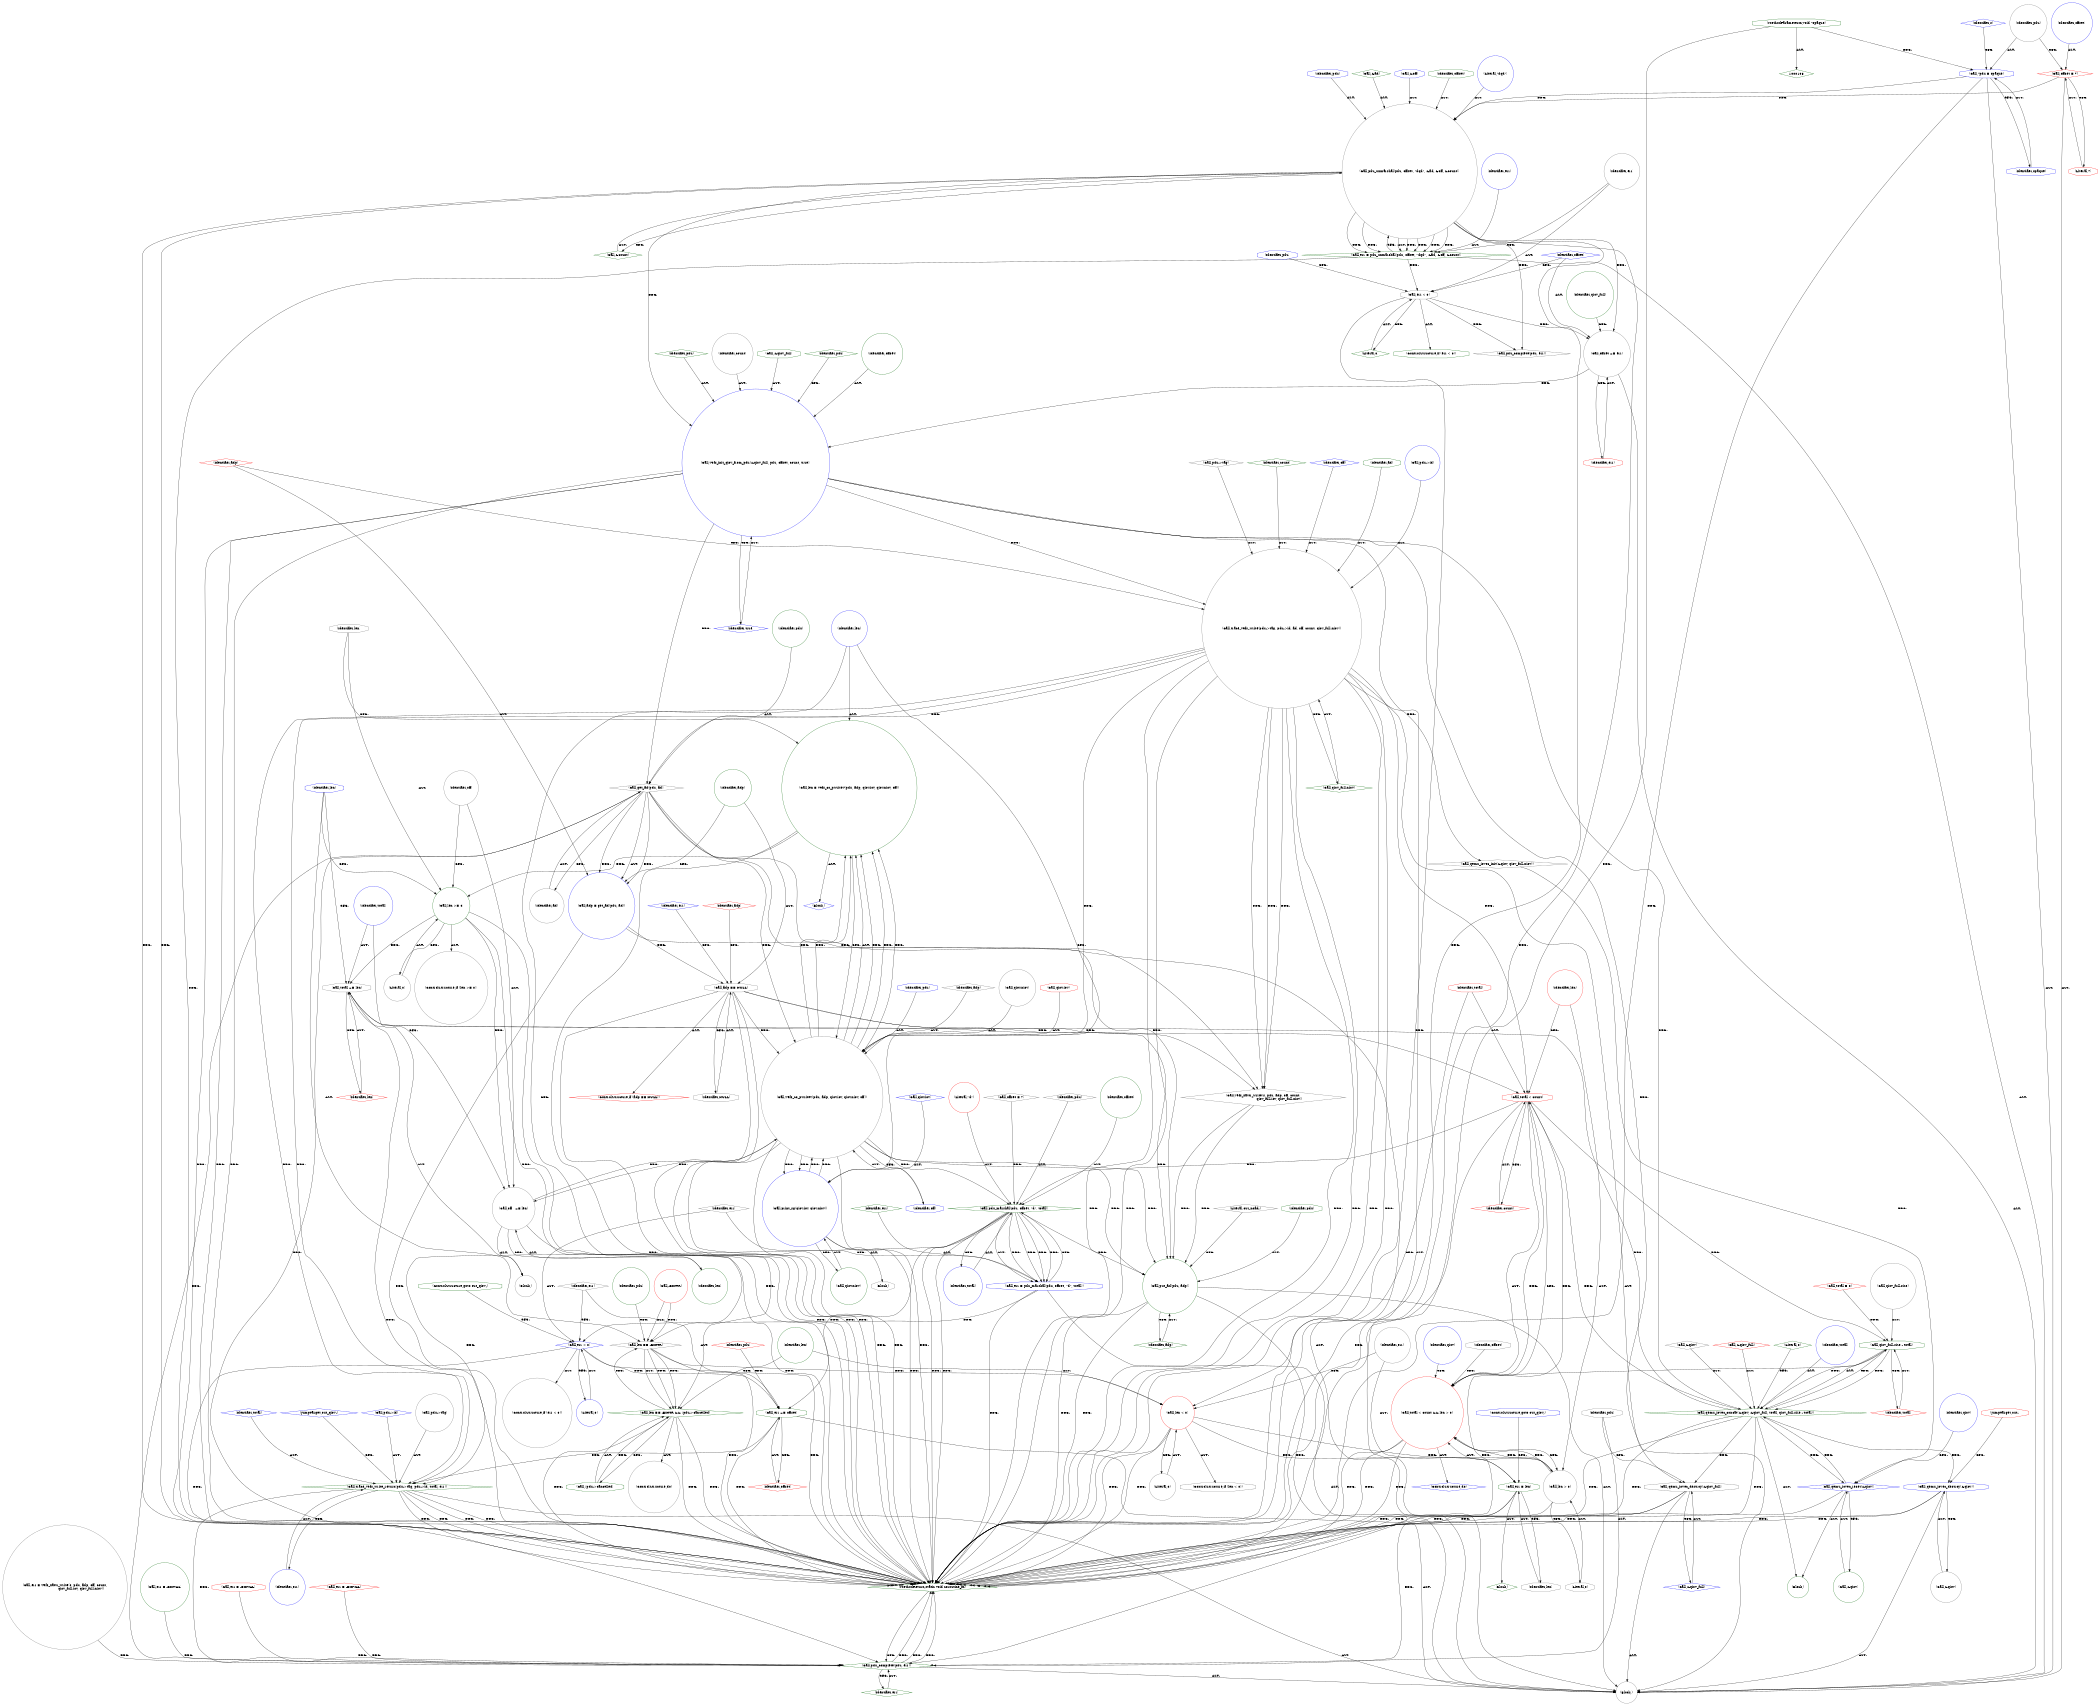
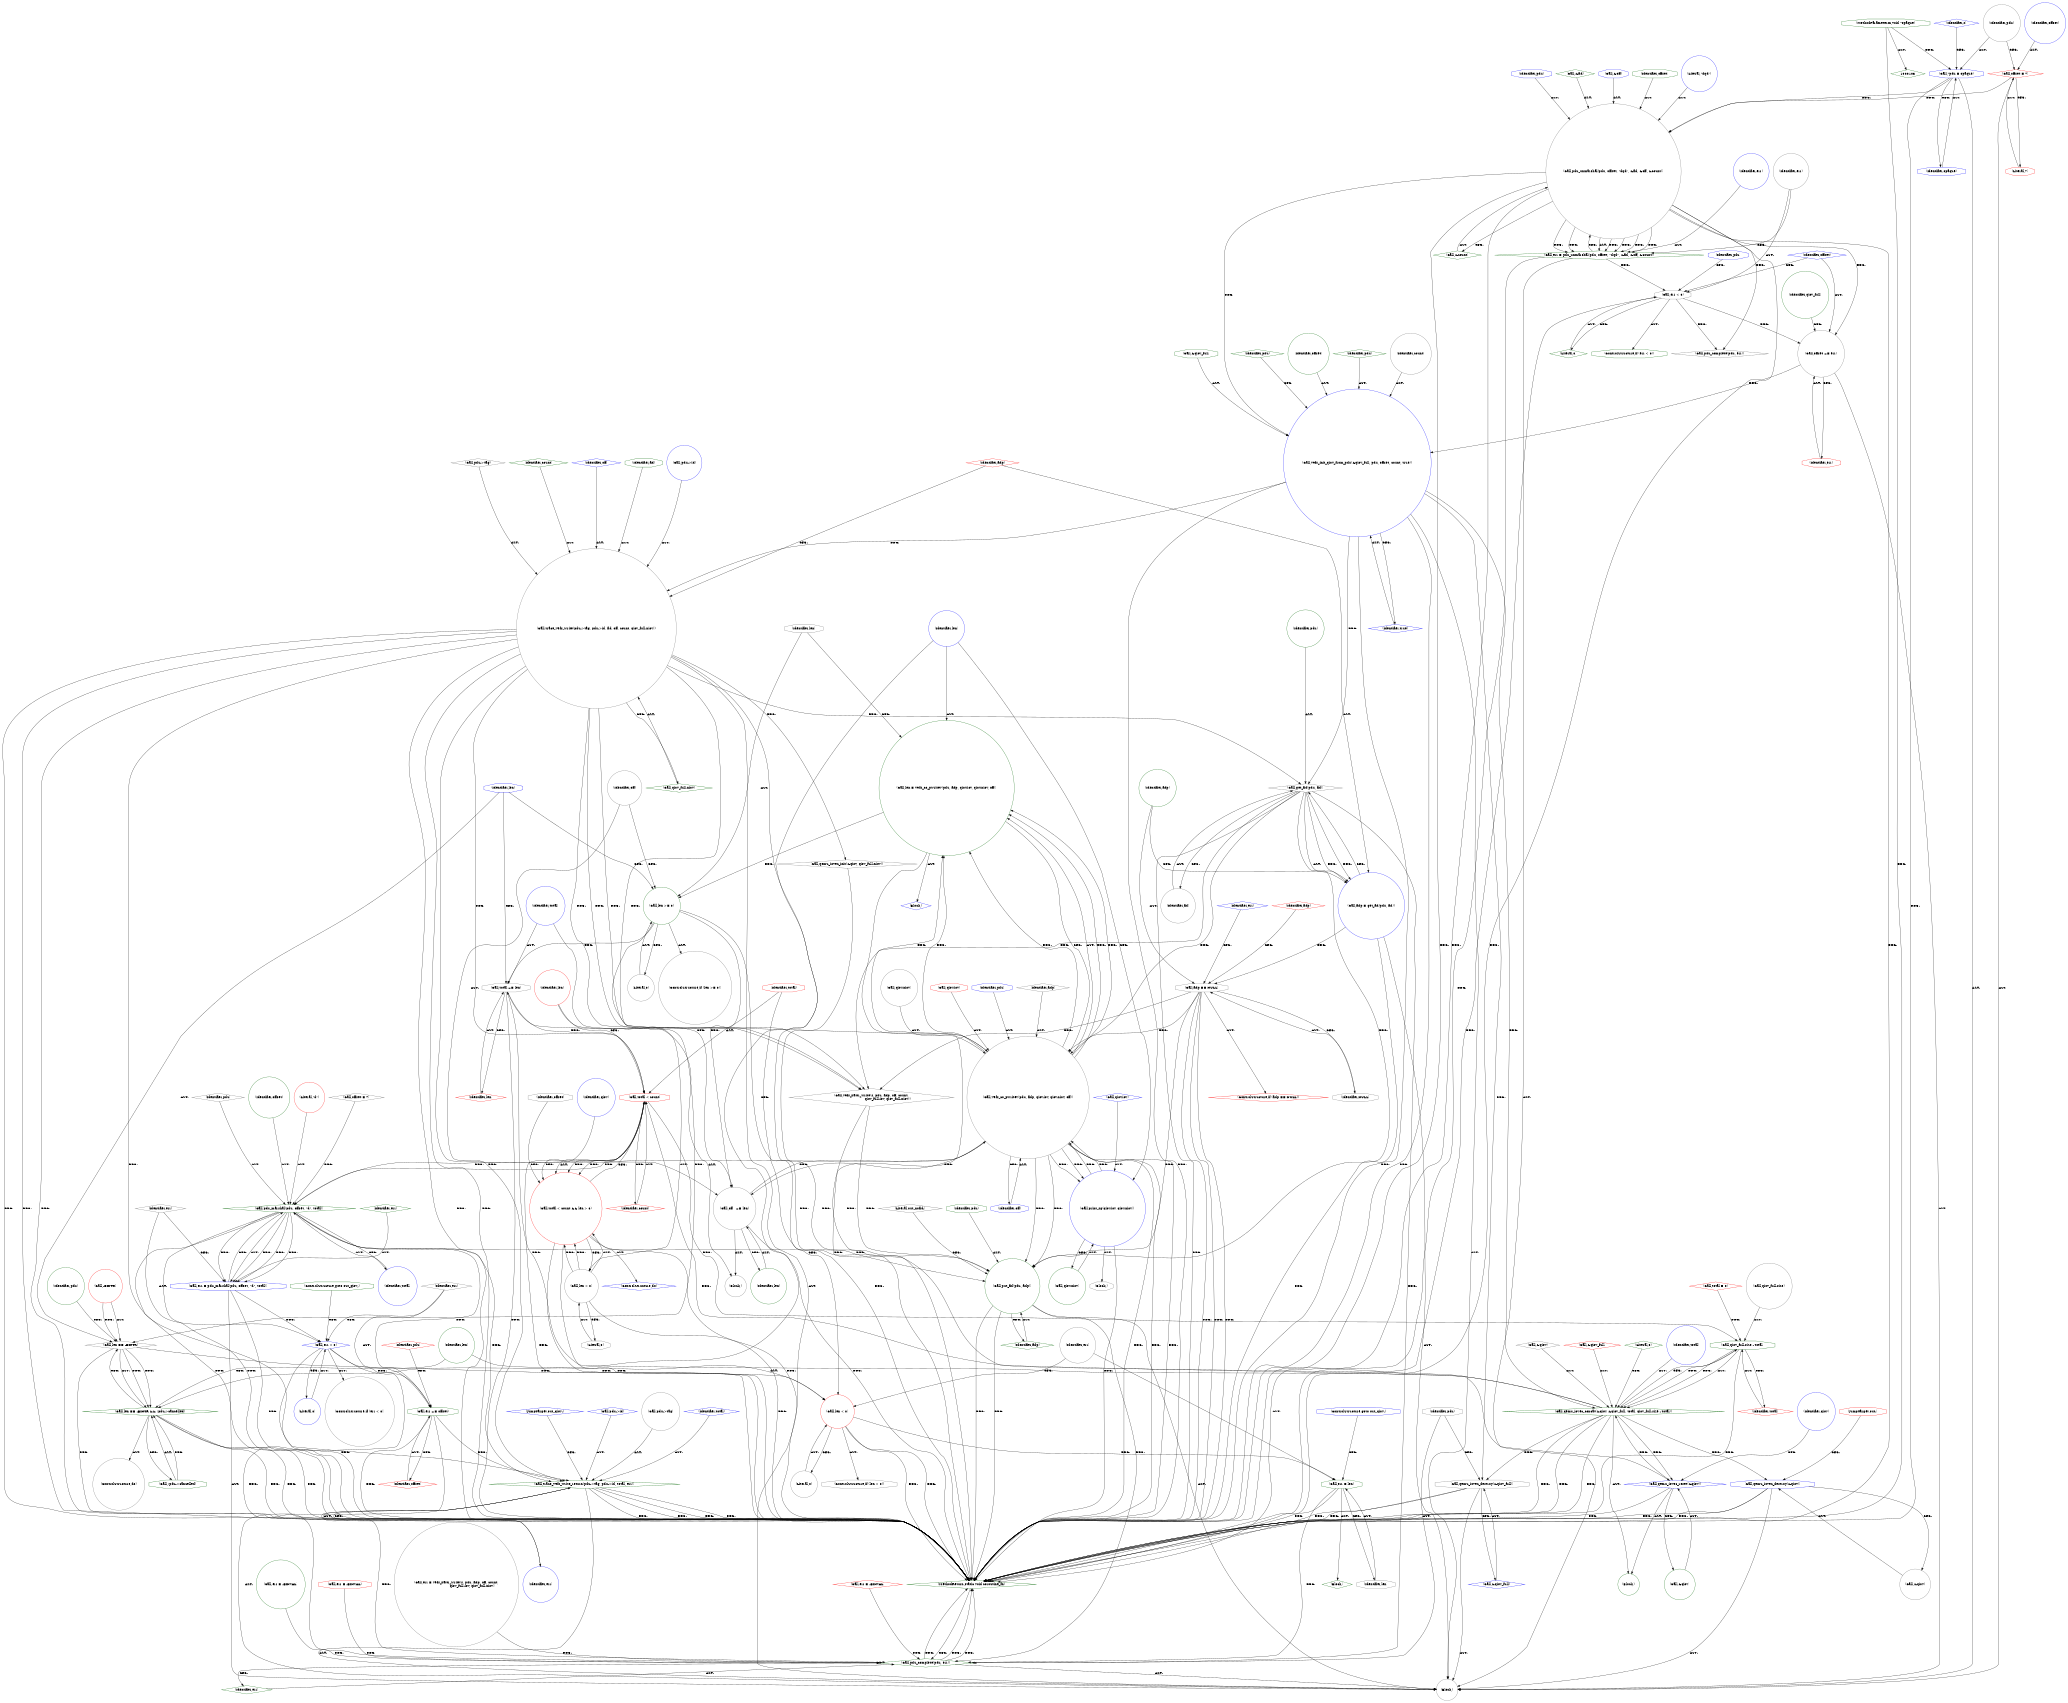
none -> (1337, 833)
(1373, 1450) -> none
